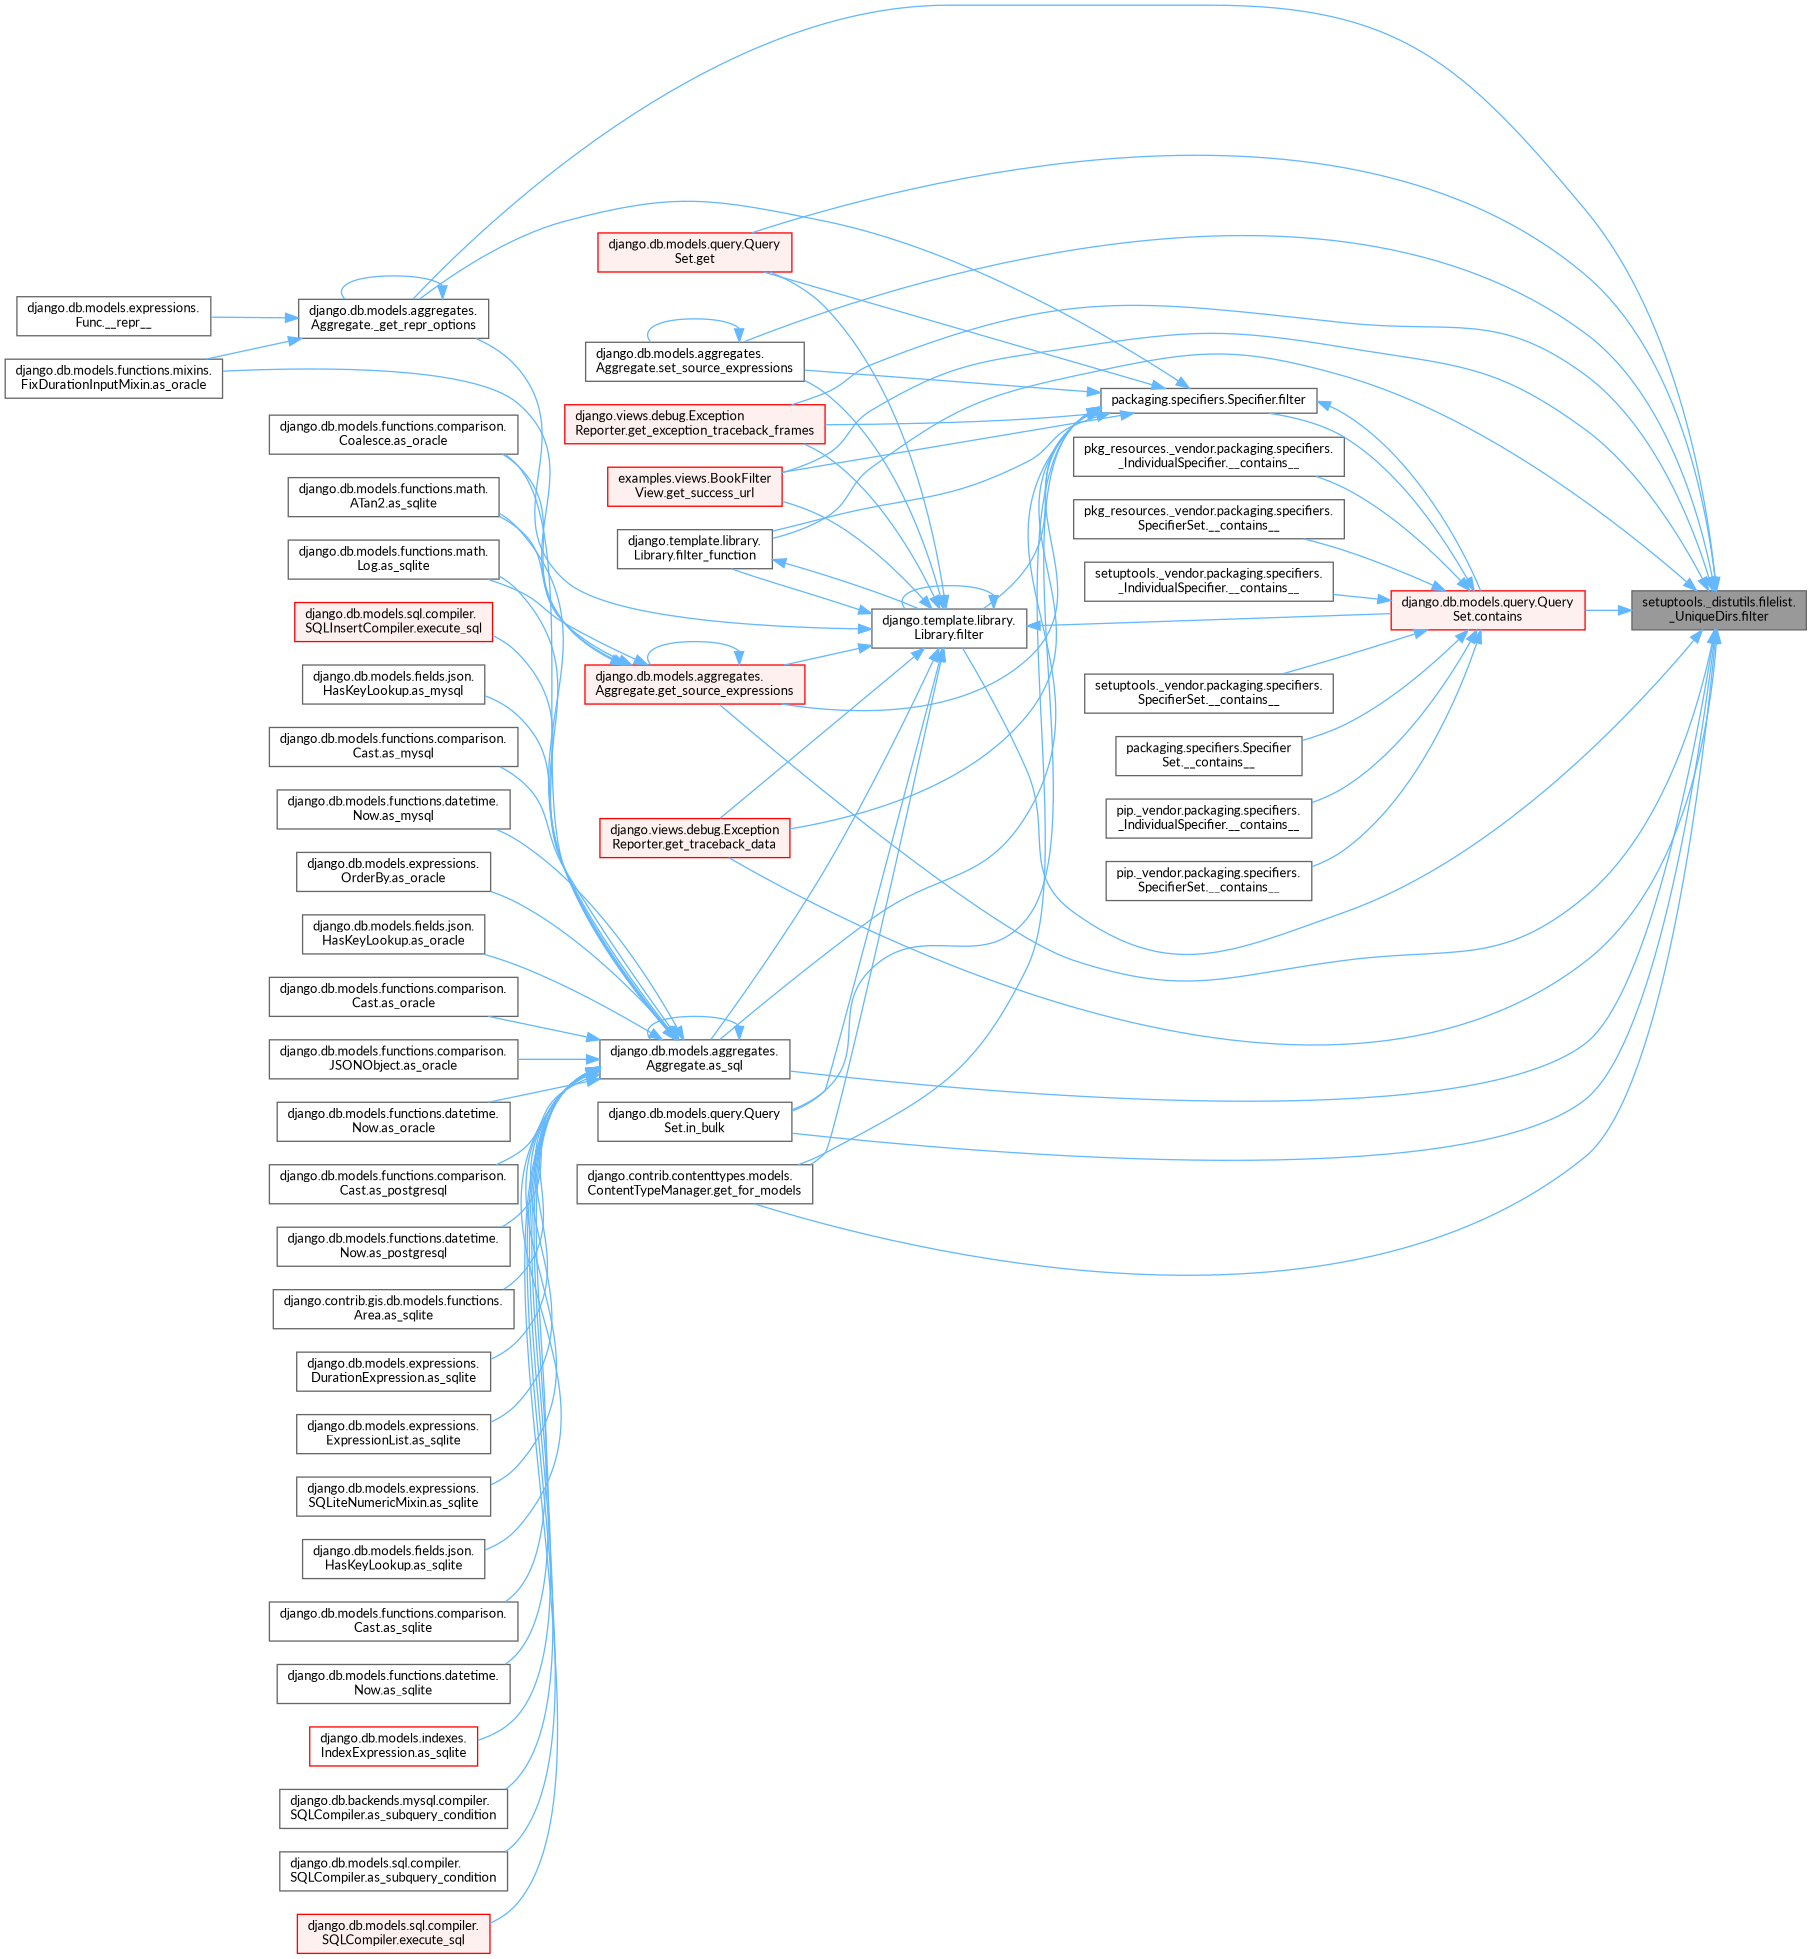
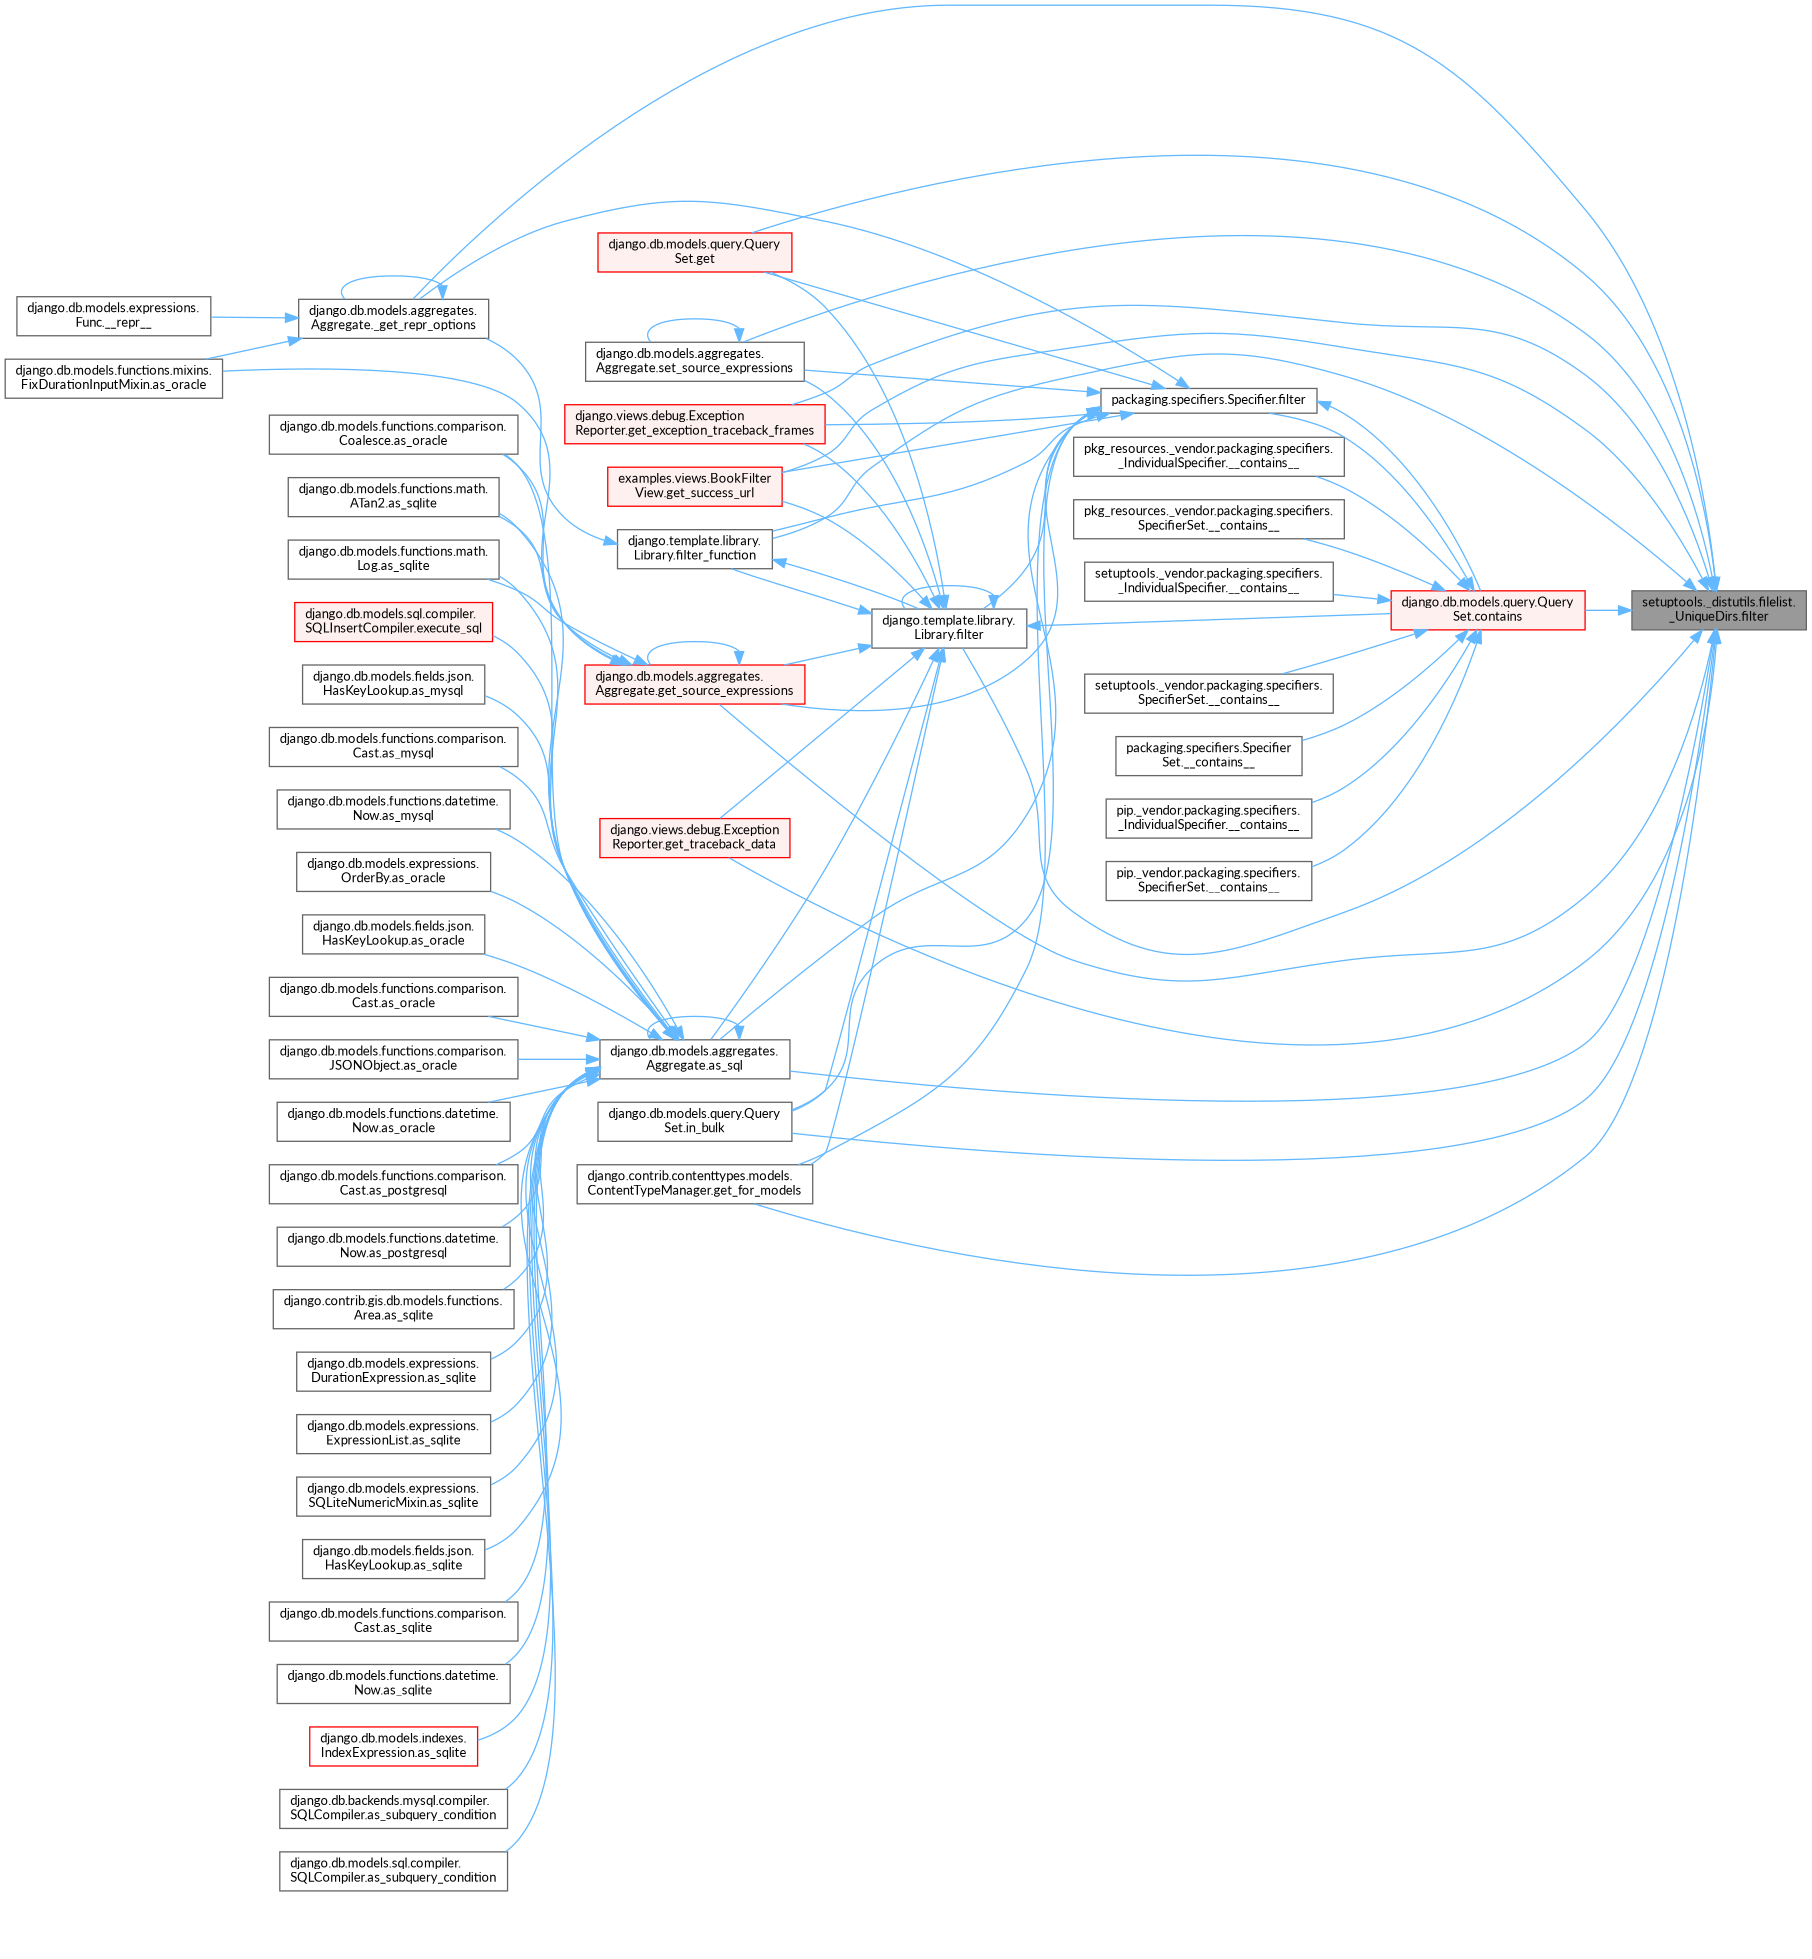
(575, 587) -> (540, 456)
(1027, 716) -> none
(394, 1934) -> none
